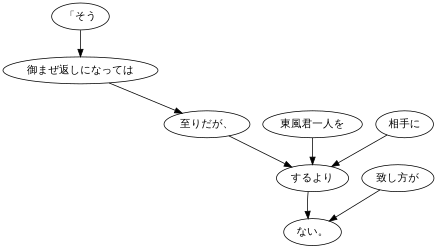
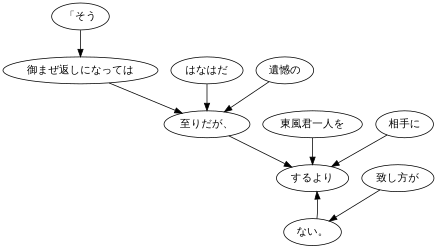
none -> (207, 70)
none -> (285, 70)
(308, 201) -> (318, 209)
